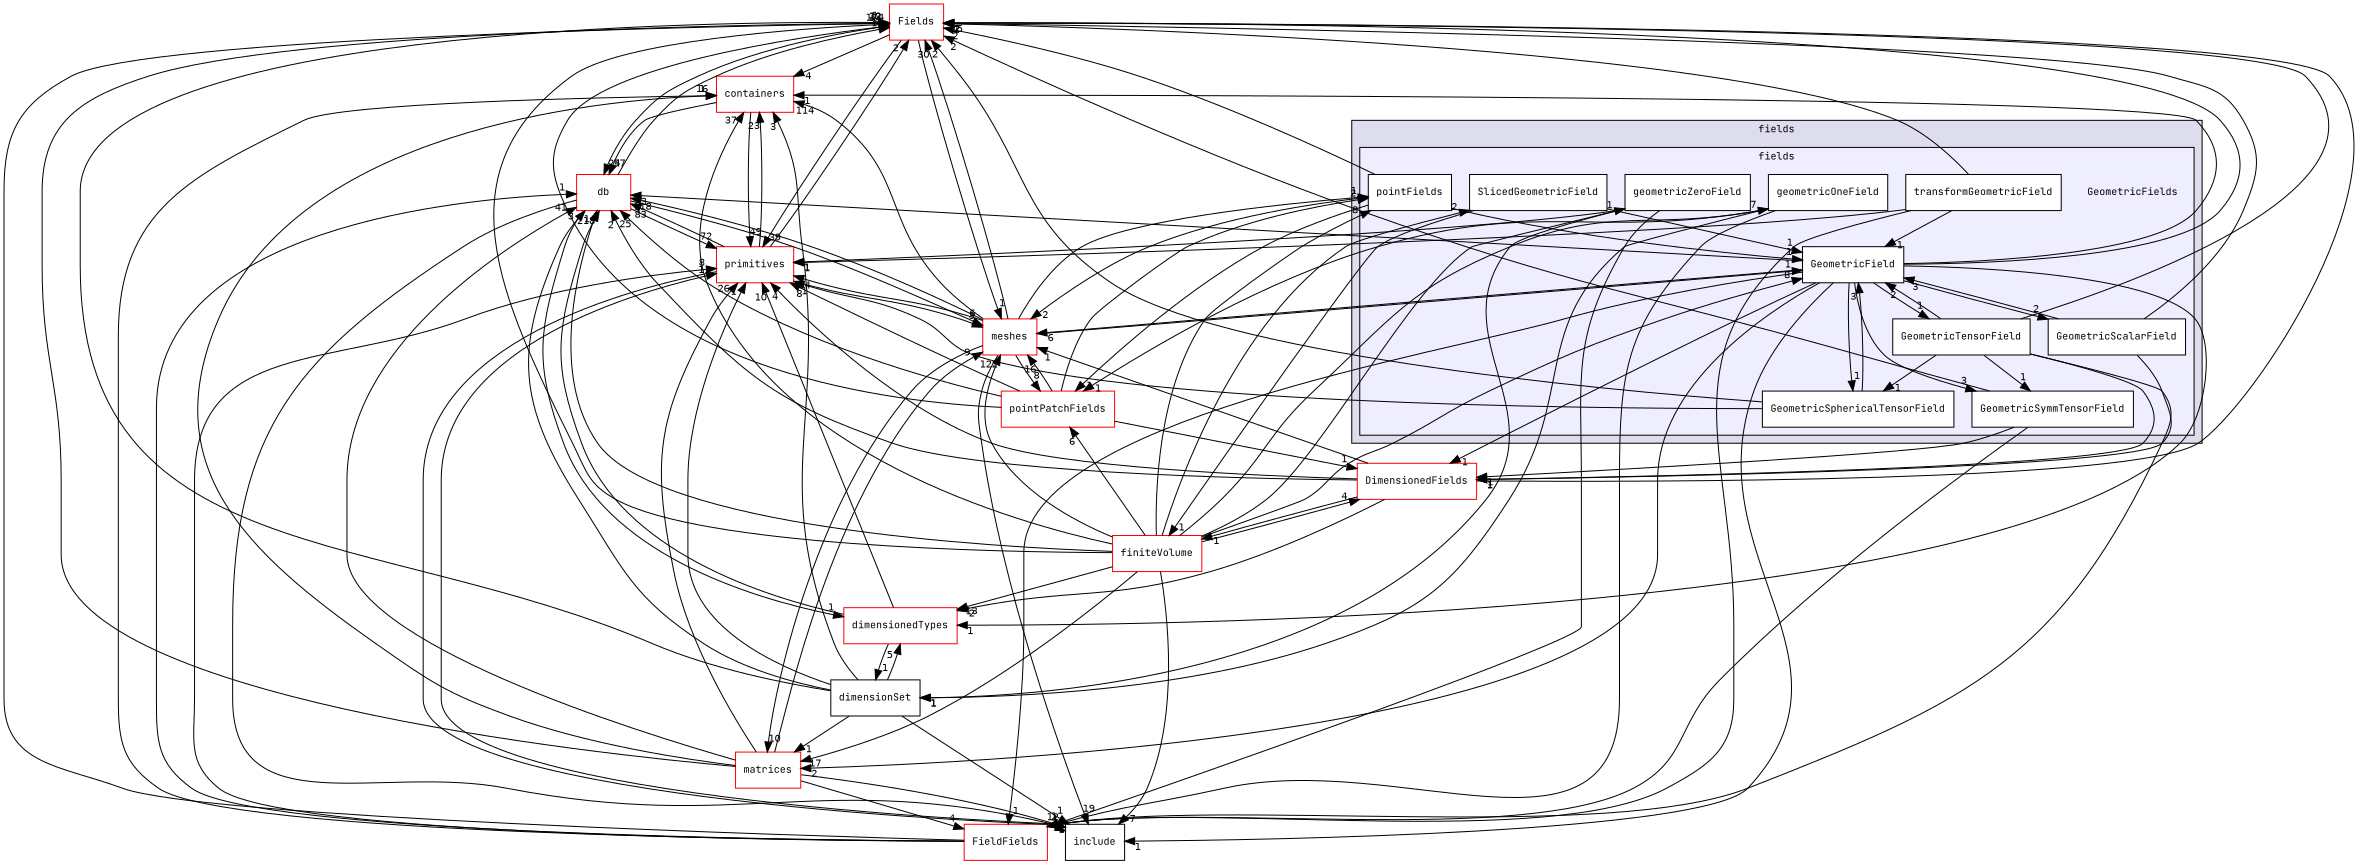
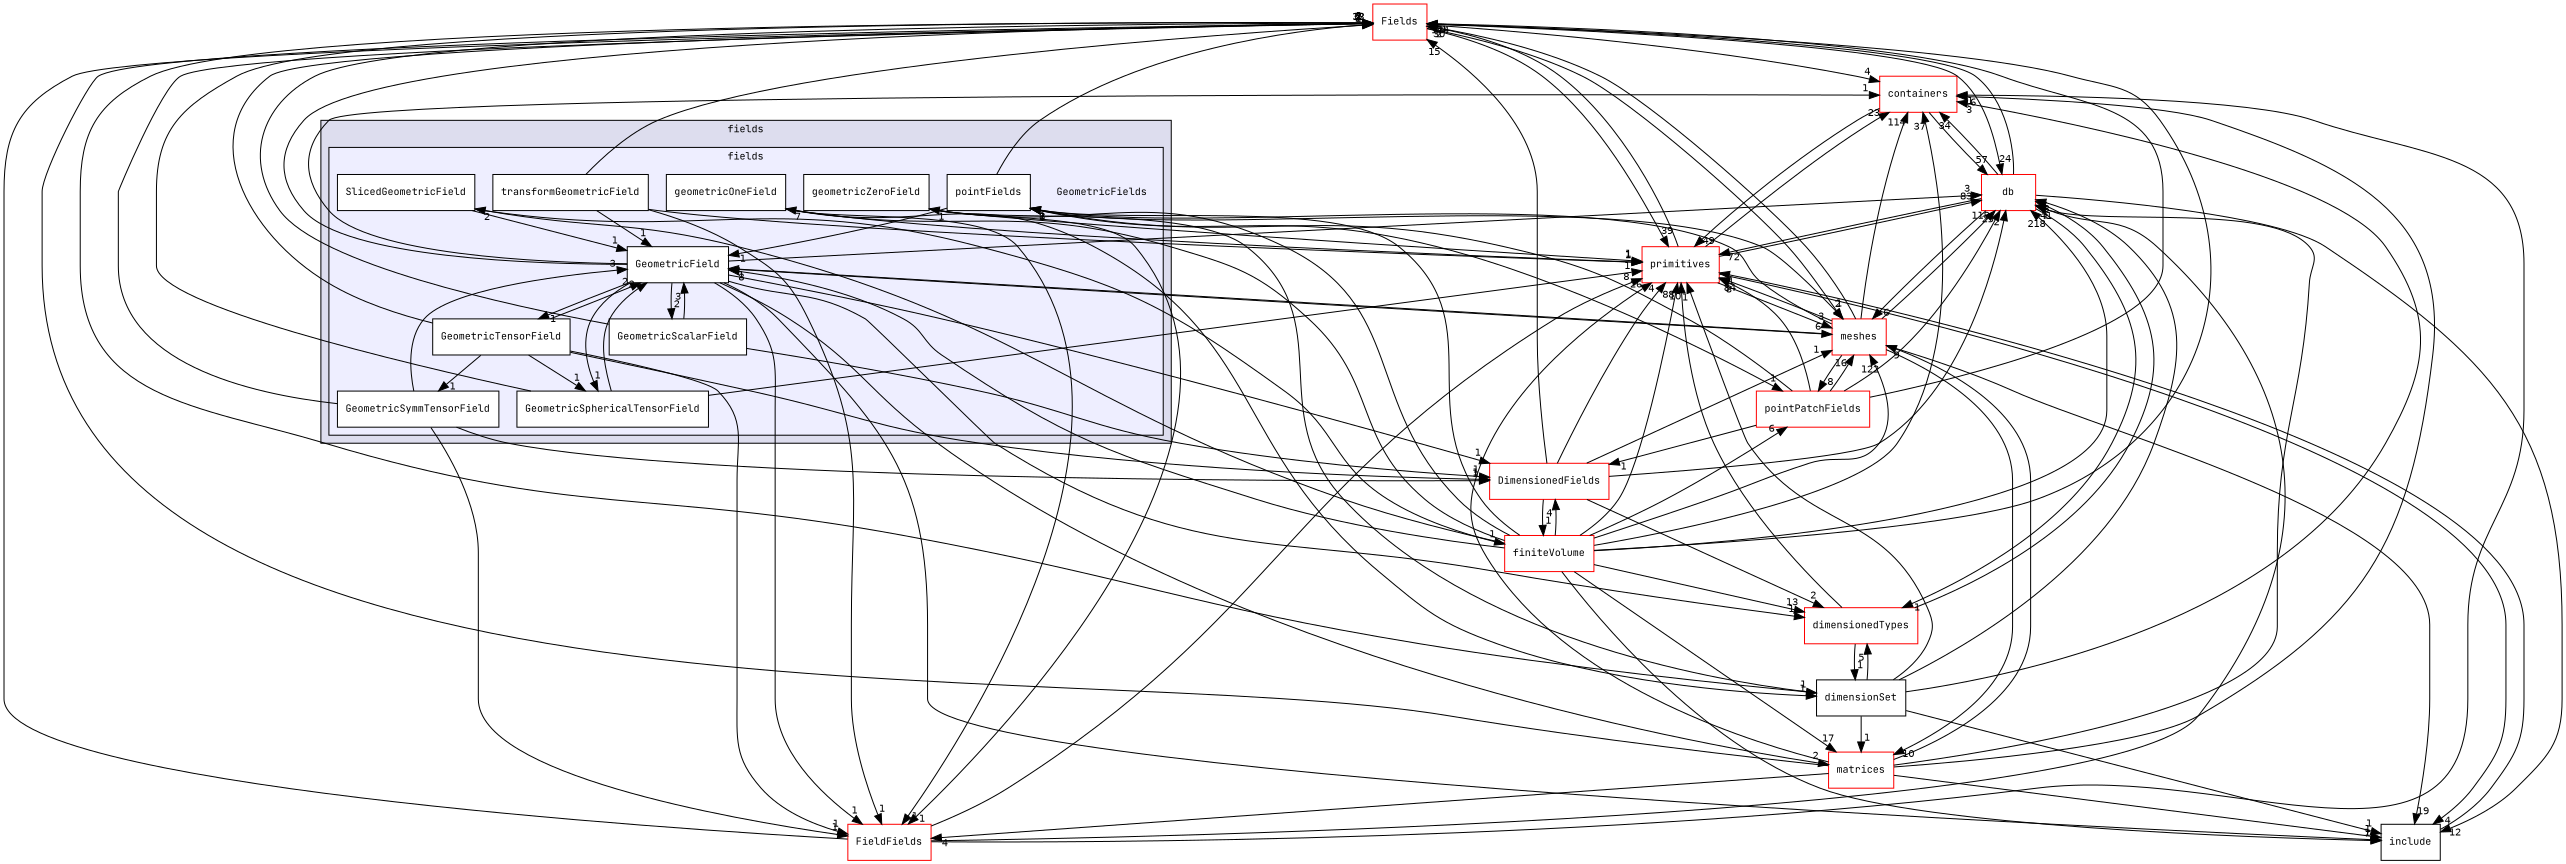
none -> (1973, 147)
(1296, 276) -> (1208, 243)
(1885, 355) -> (487, 290)
none -> (1646, 424)
